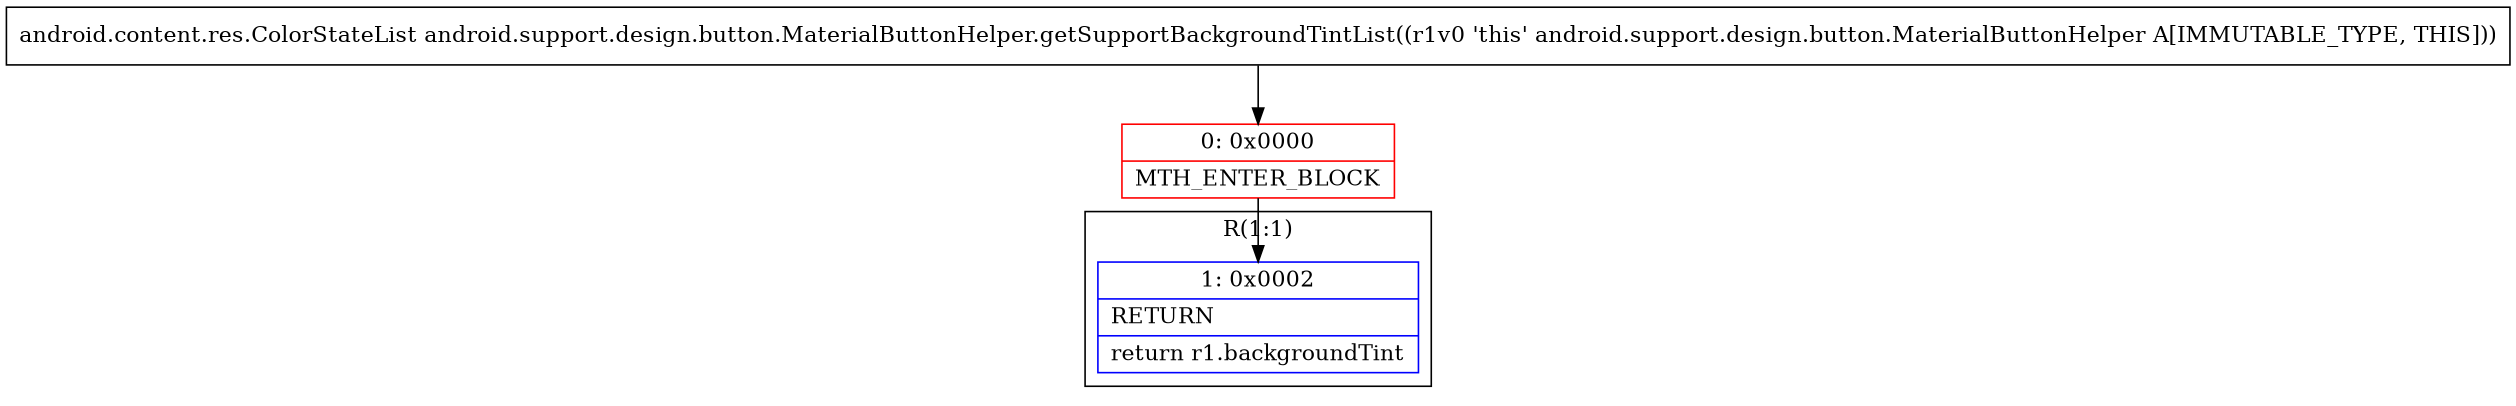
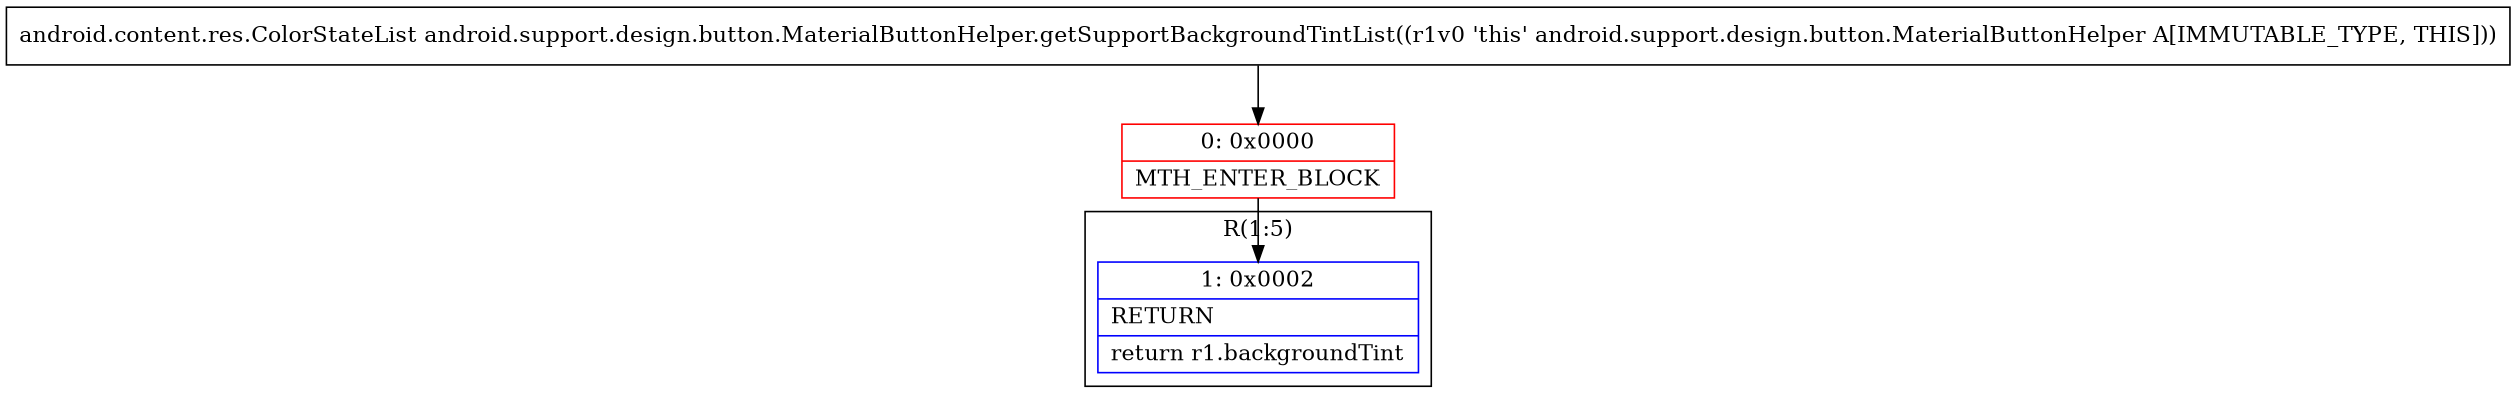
(1258, 230) -> (1258, 230)
